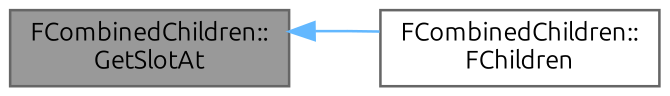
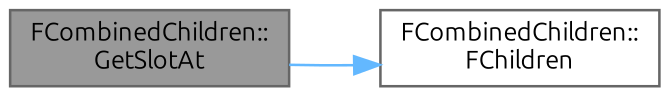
(347, 31) -> (321, 65)
